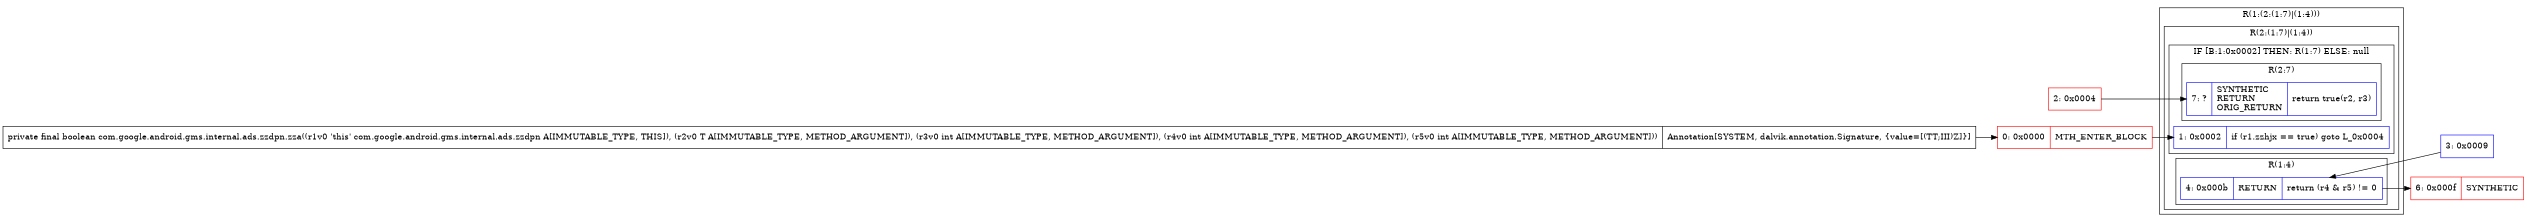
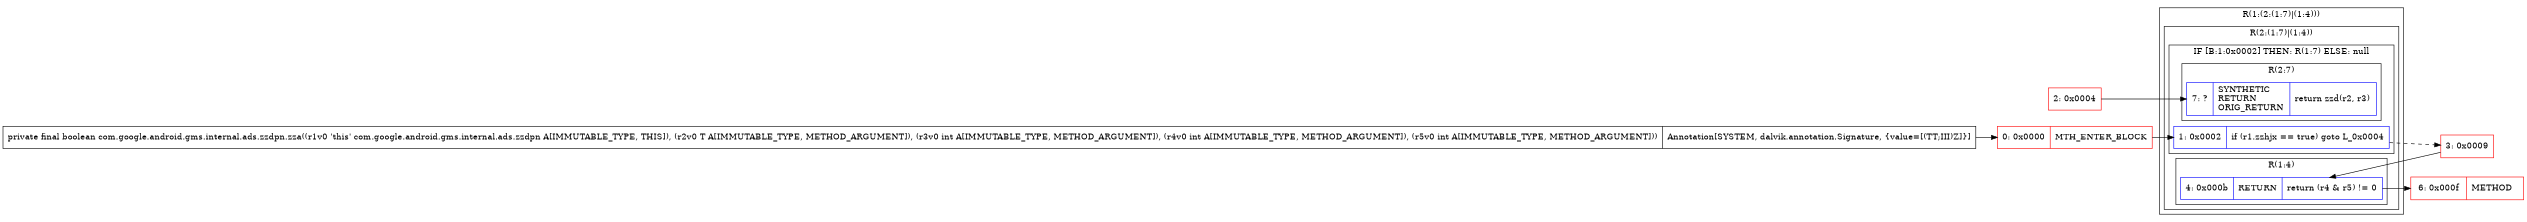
(2332, 99) -> (2333, 99)
none -> (2412, 144)
(2467, 146) -> (2467, 146)
(2492, 188) -> (2492, 188)
